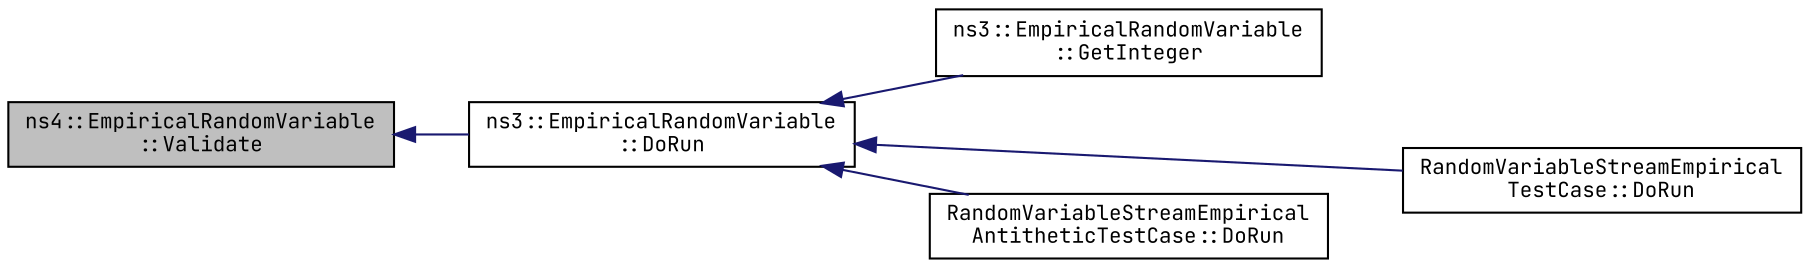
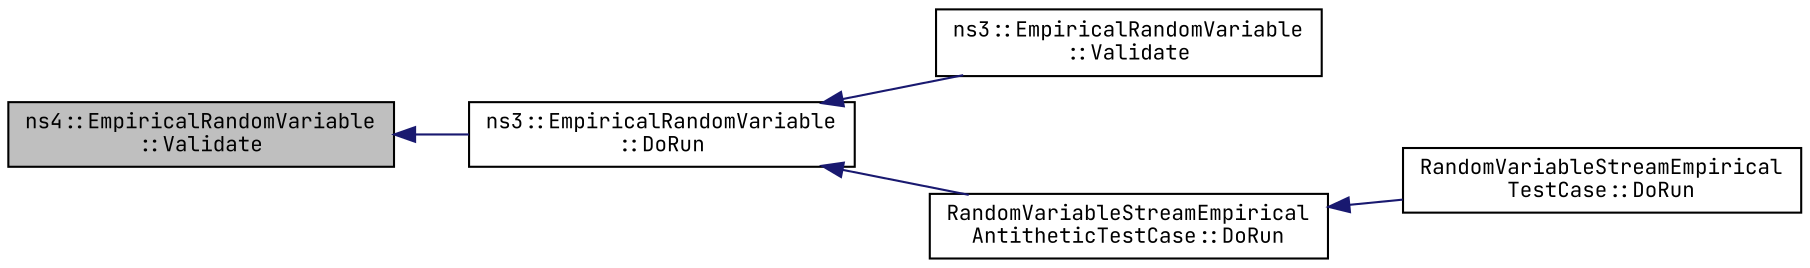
(1129, 43) -> (1129, 43)
(1139, 158) -> (1376, 202)
